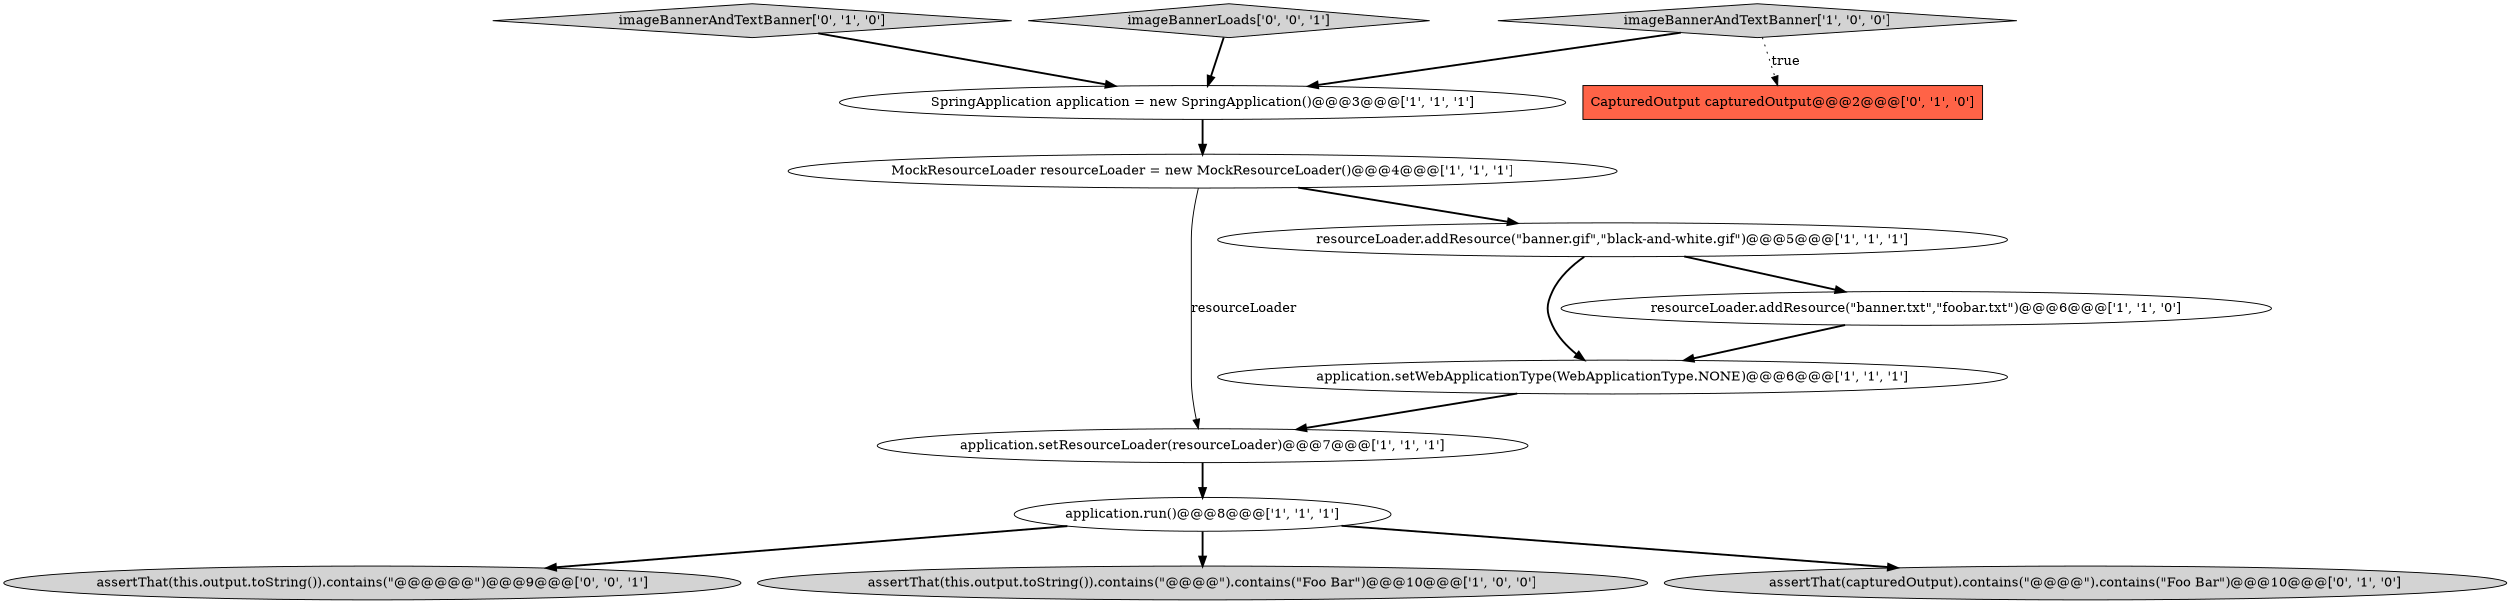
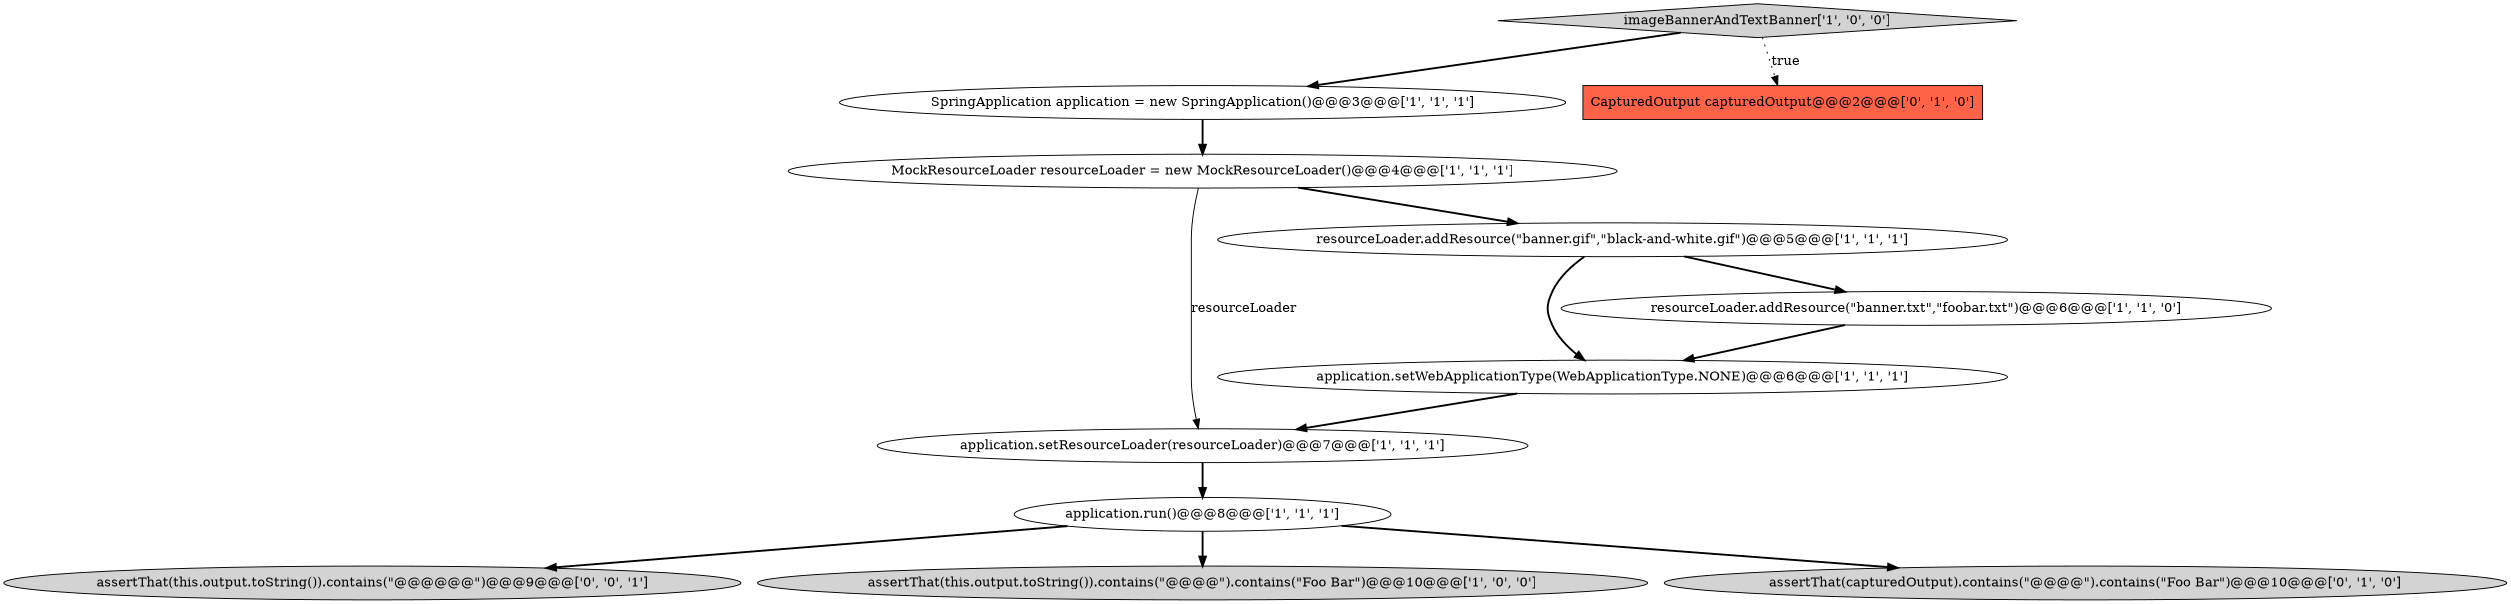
(752, 21) -> none
(1229, 21) -> none
